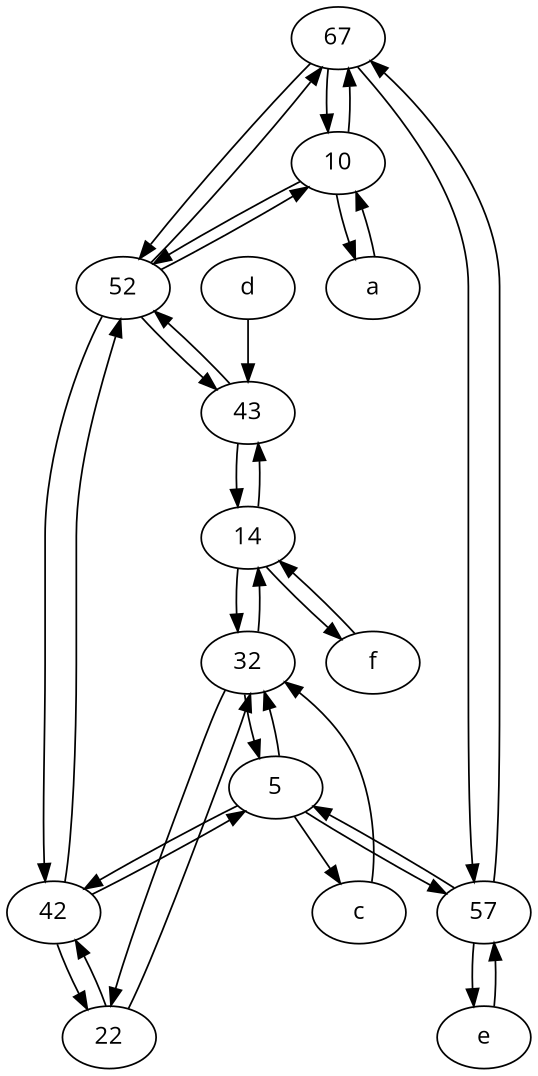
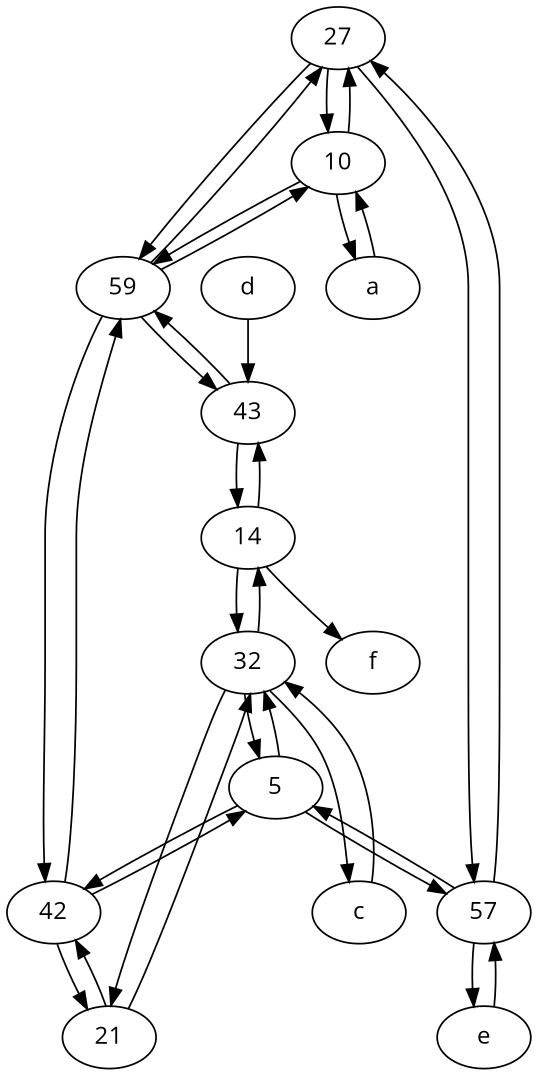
(338, 38) -> (338, 38)
(123, 288) -> (123, 288)
(325, 602) -> none
(313, 843) -> (328, 769)
(109, 1037) -> (109, 1037)
